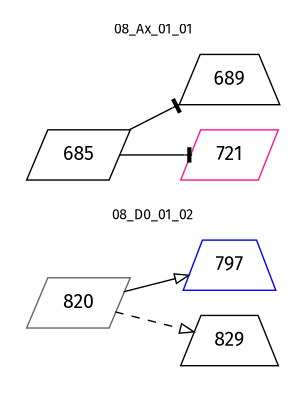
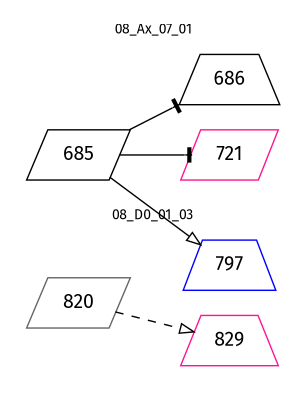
(154, 30) -> (154, 30)
(230, 80) -> (230, 80)
(153, 216) -> (153, 216)
(149, 285) -> (155, 211)
(230, 341) -> (230, 341)
